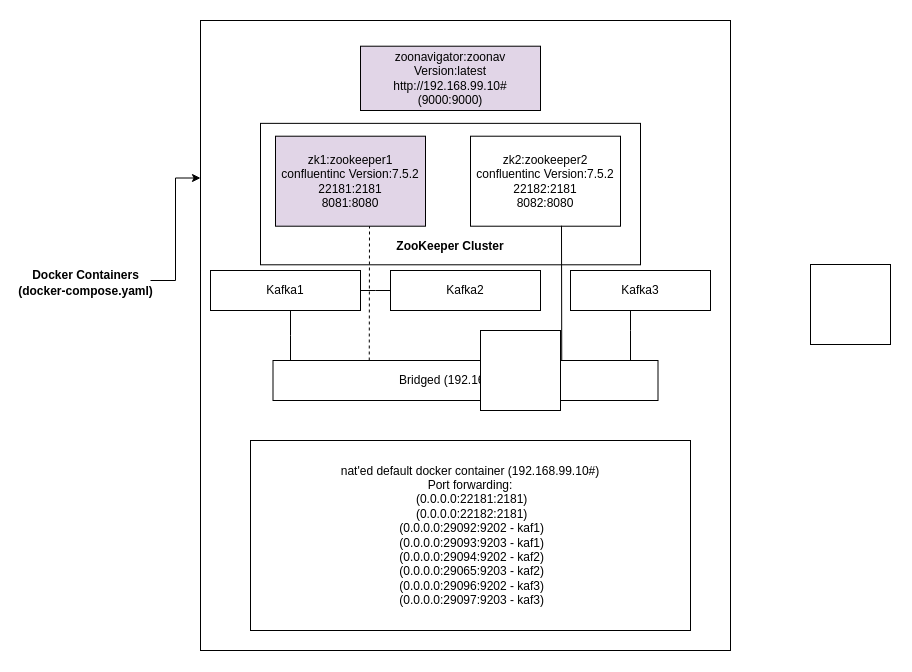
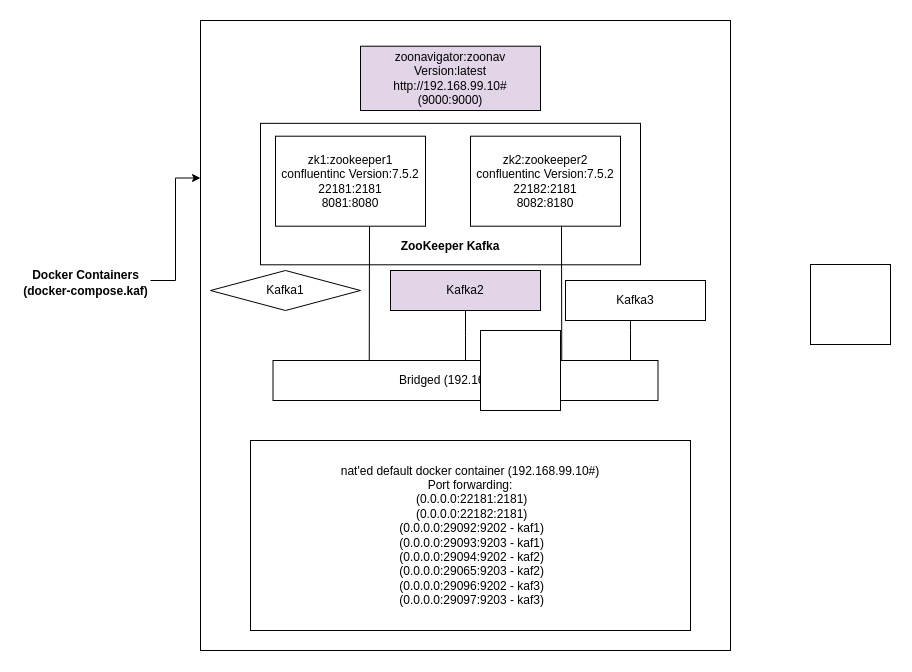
(351, 181) -> (351, 181)
(546, 182) -> (546, 182)
(451, 256) -> (451, 256)
(86, 281) -> (86, 281)
(286, 291) -> (286, 291)
(376, 291) -> (466, 336)
(466, 291) -> (466, 291)
(641, 291) -> (636, 301)
(369, 292) -> (369, 292)
(291, 336) -> none
